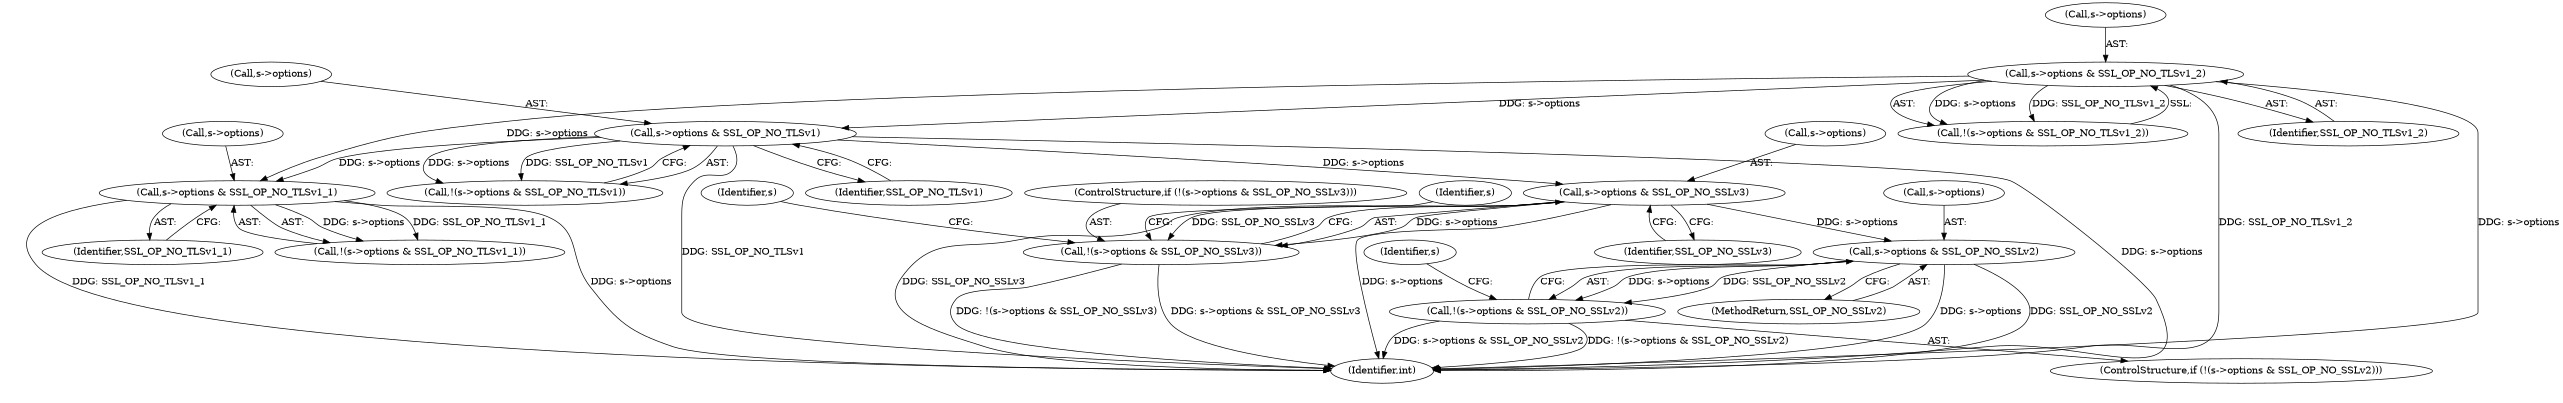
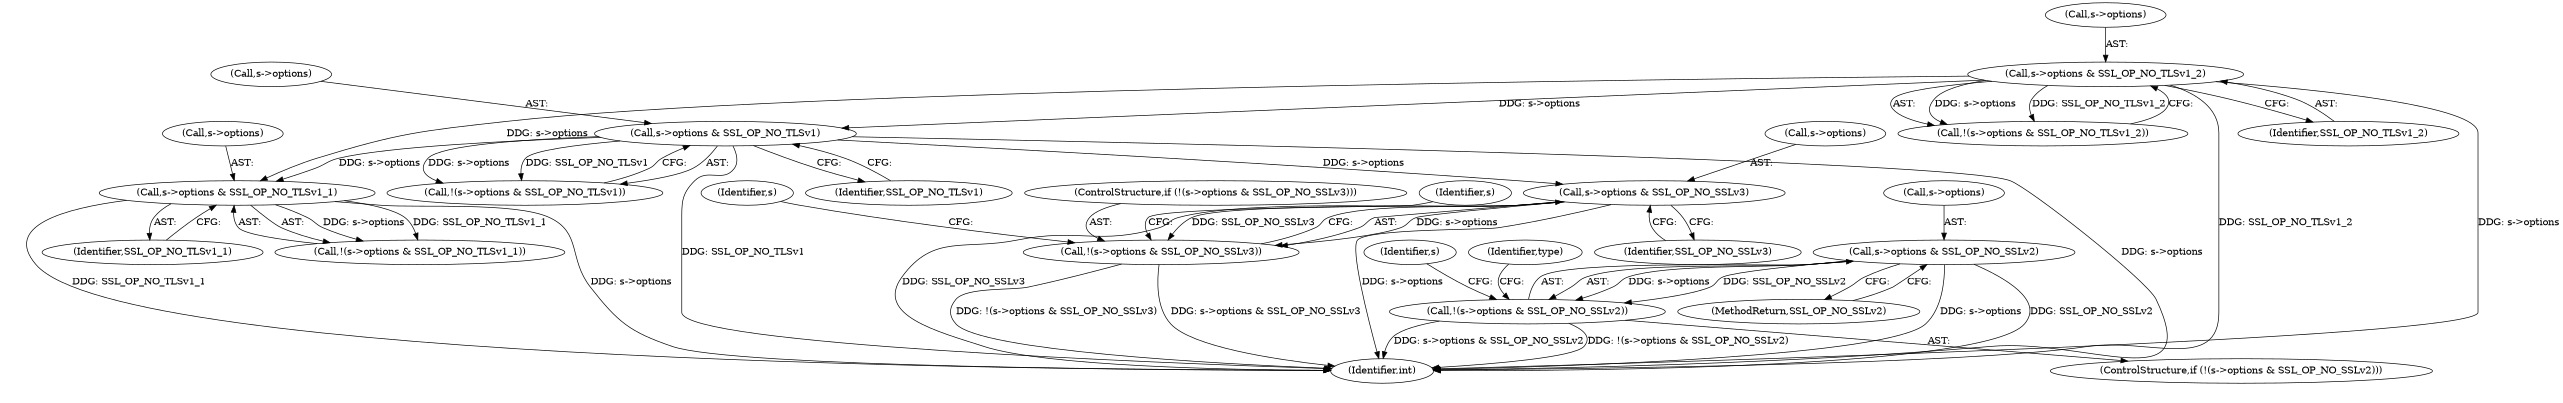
(2182, 104) -> (2182, 104)
(2279, 104) -> (2279, 104)
(1796, 222) -> none
none -> (1525, 252)
(1554, 282) -> (1554, 282)
(1921, 282) -> (1921, 282)
